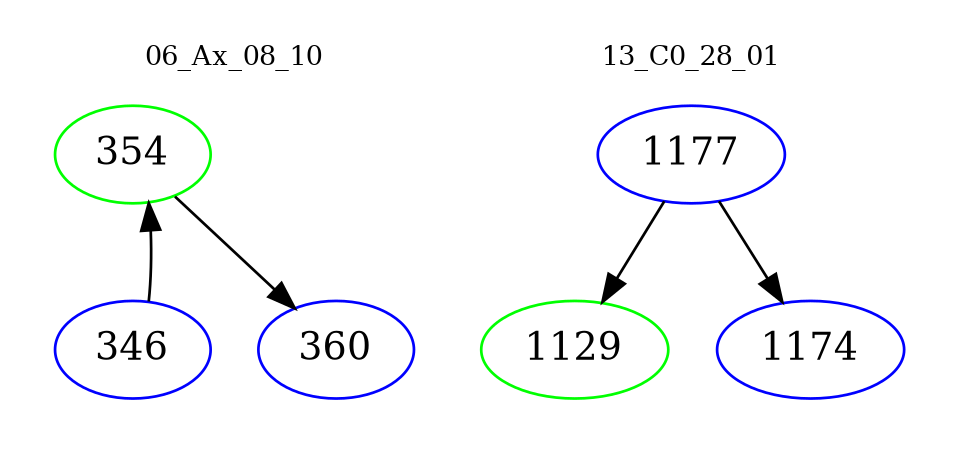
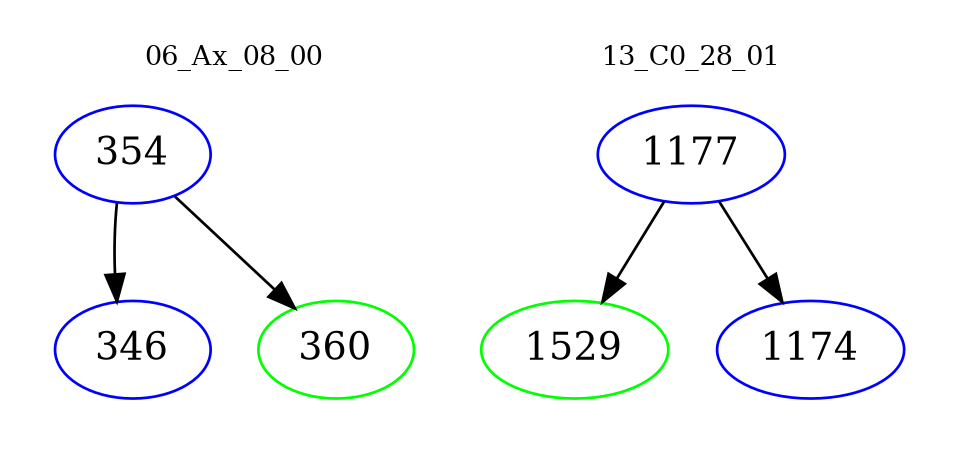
(235, 58) -> (235, 58)
(133, 155) -> (133, 155)
(151, 266) -> (115, 238)
(336, 350) -> (336, 350)
(575, 350) -> (575, 350)
